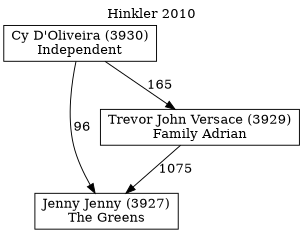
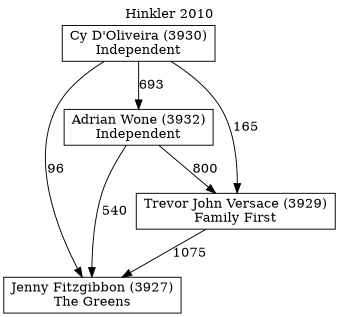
none -> (139, 127)
(200, 127) -> (236, 211)
(107, 211) -> (92, 295)
